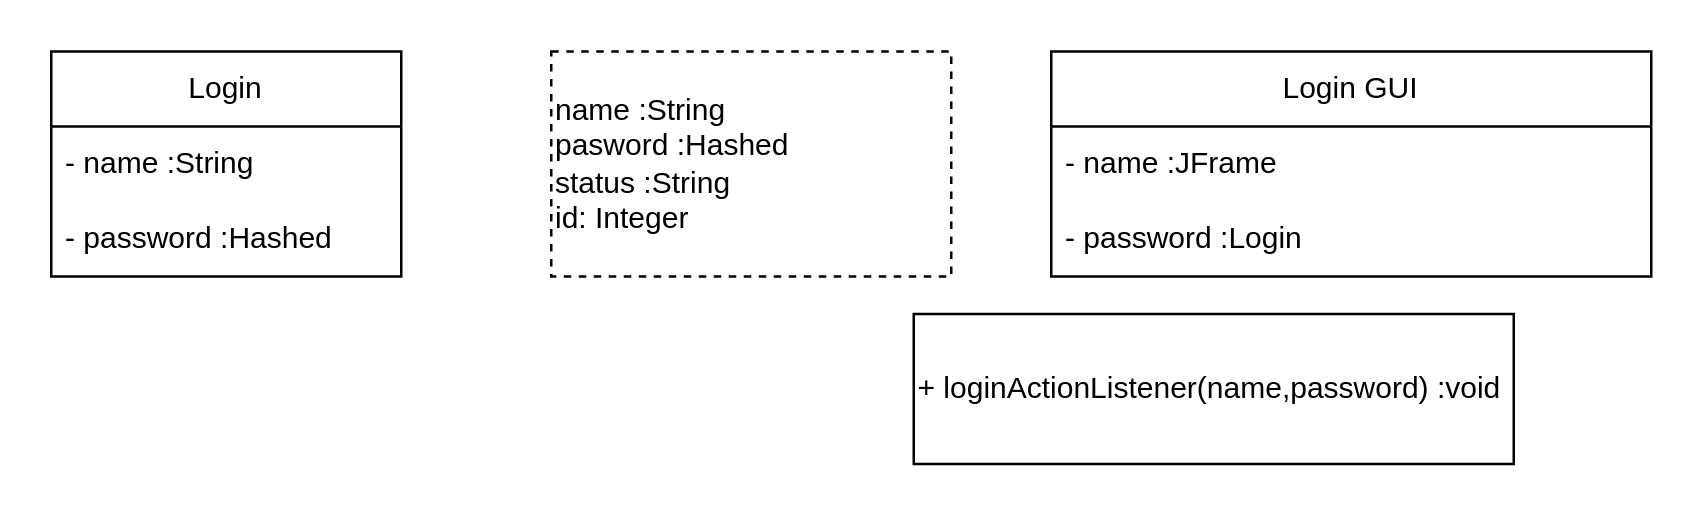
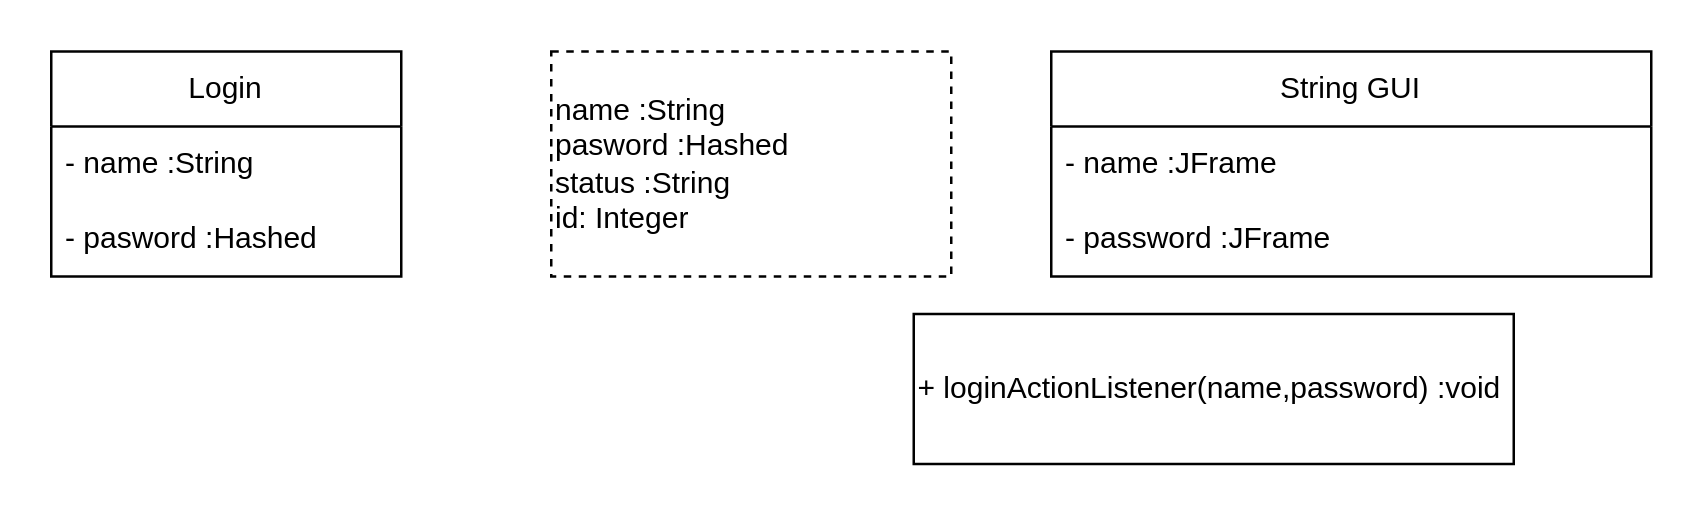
(1351, 89) -> (1351, 89)
(206, 239) -> (197, 239)
(1193, 239) -> (1206, 239)
